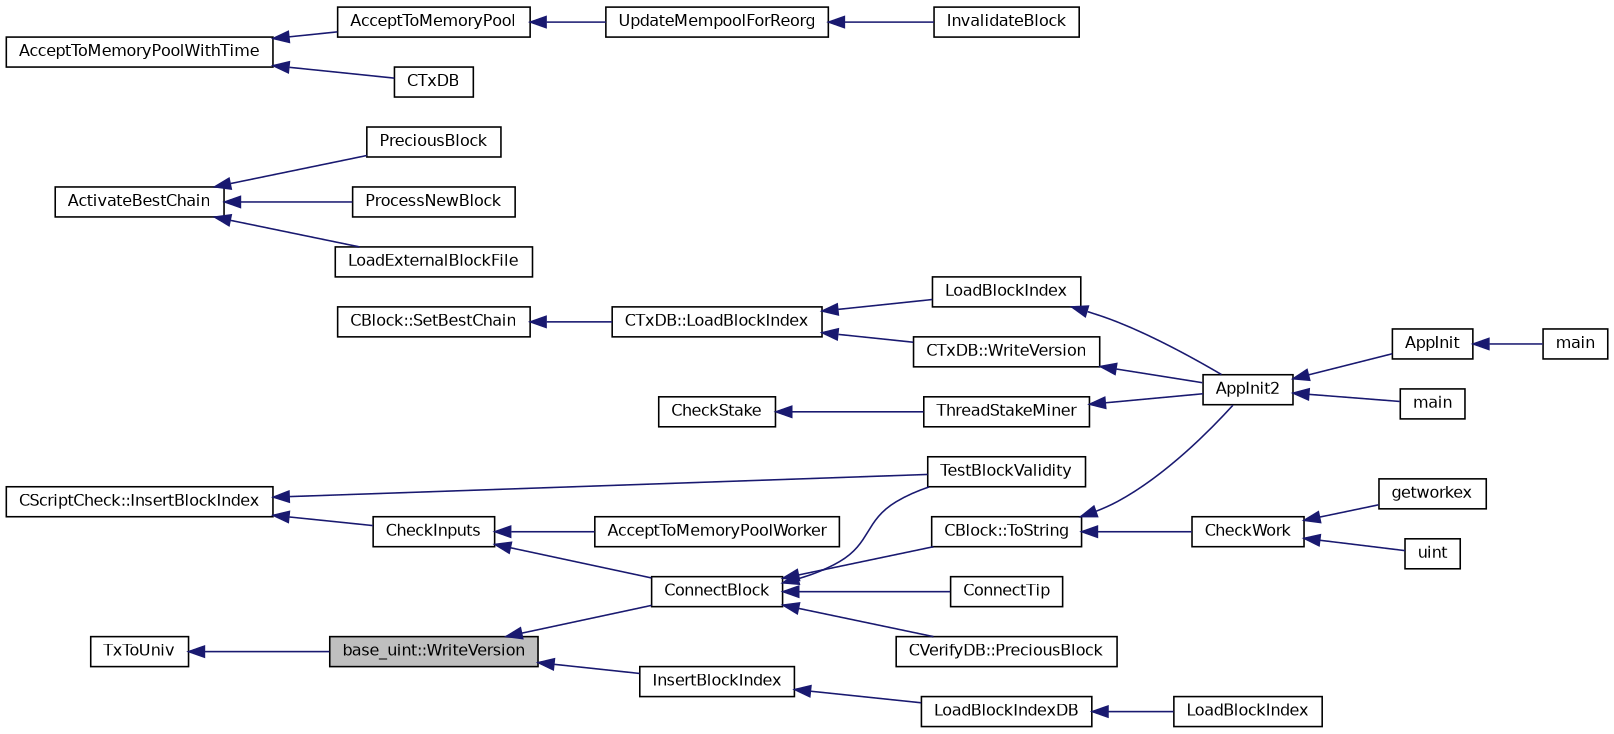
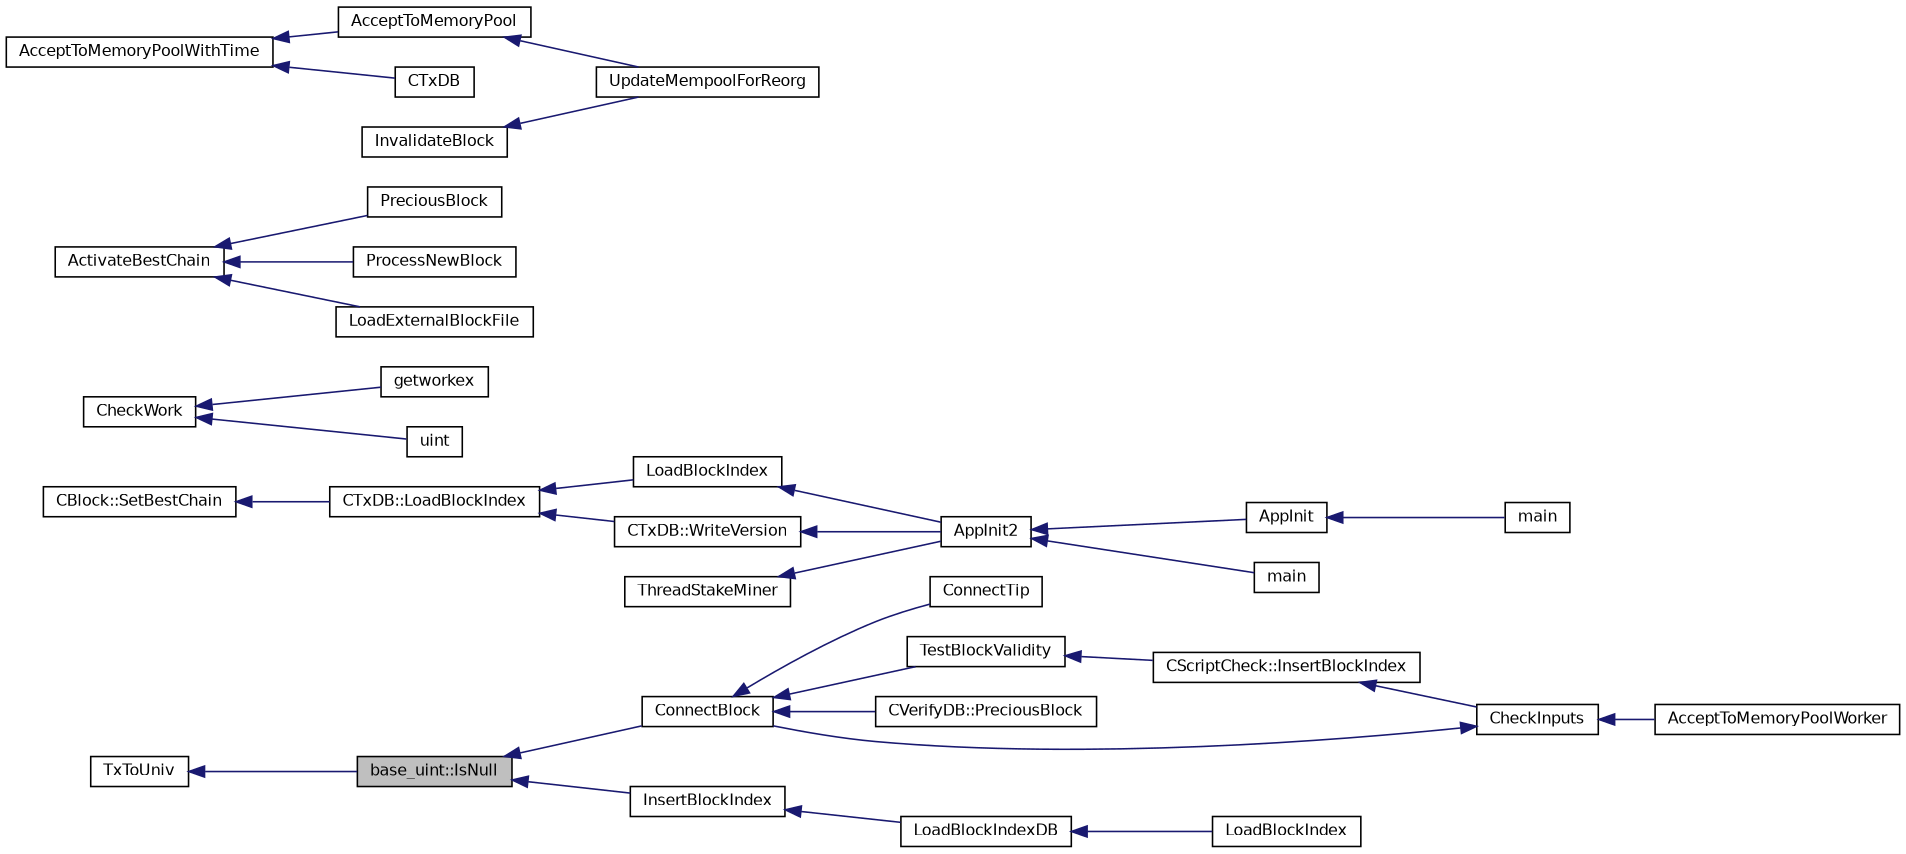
(889, 22) -> (579, 110)
(717, 412) -> none
(608, 486) -> (1117, 658)
(1007, 532) -> none
(434, 652) -> (435, 772)
